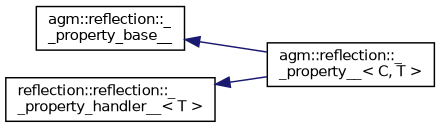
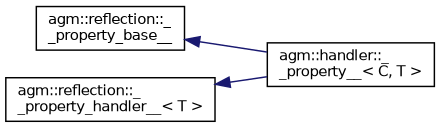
(351, 65) -> (351, 65)
(110, 100) -> (110, 100)
